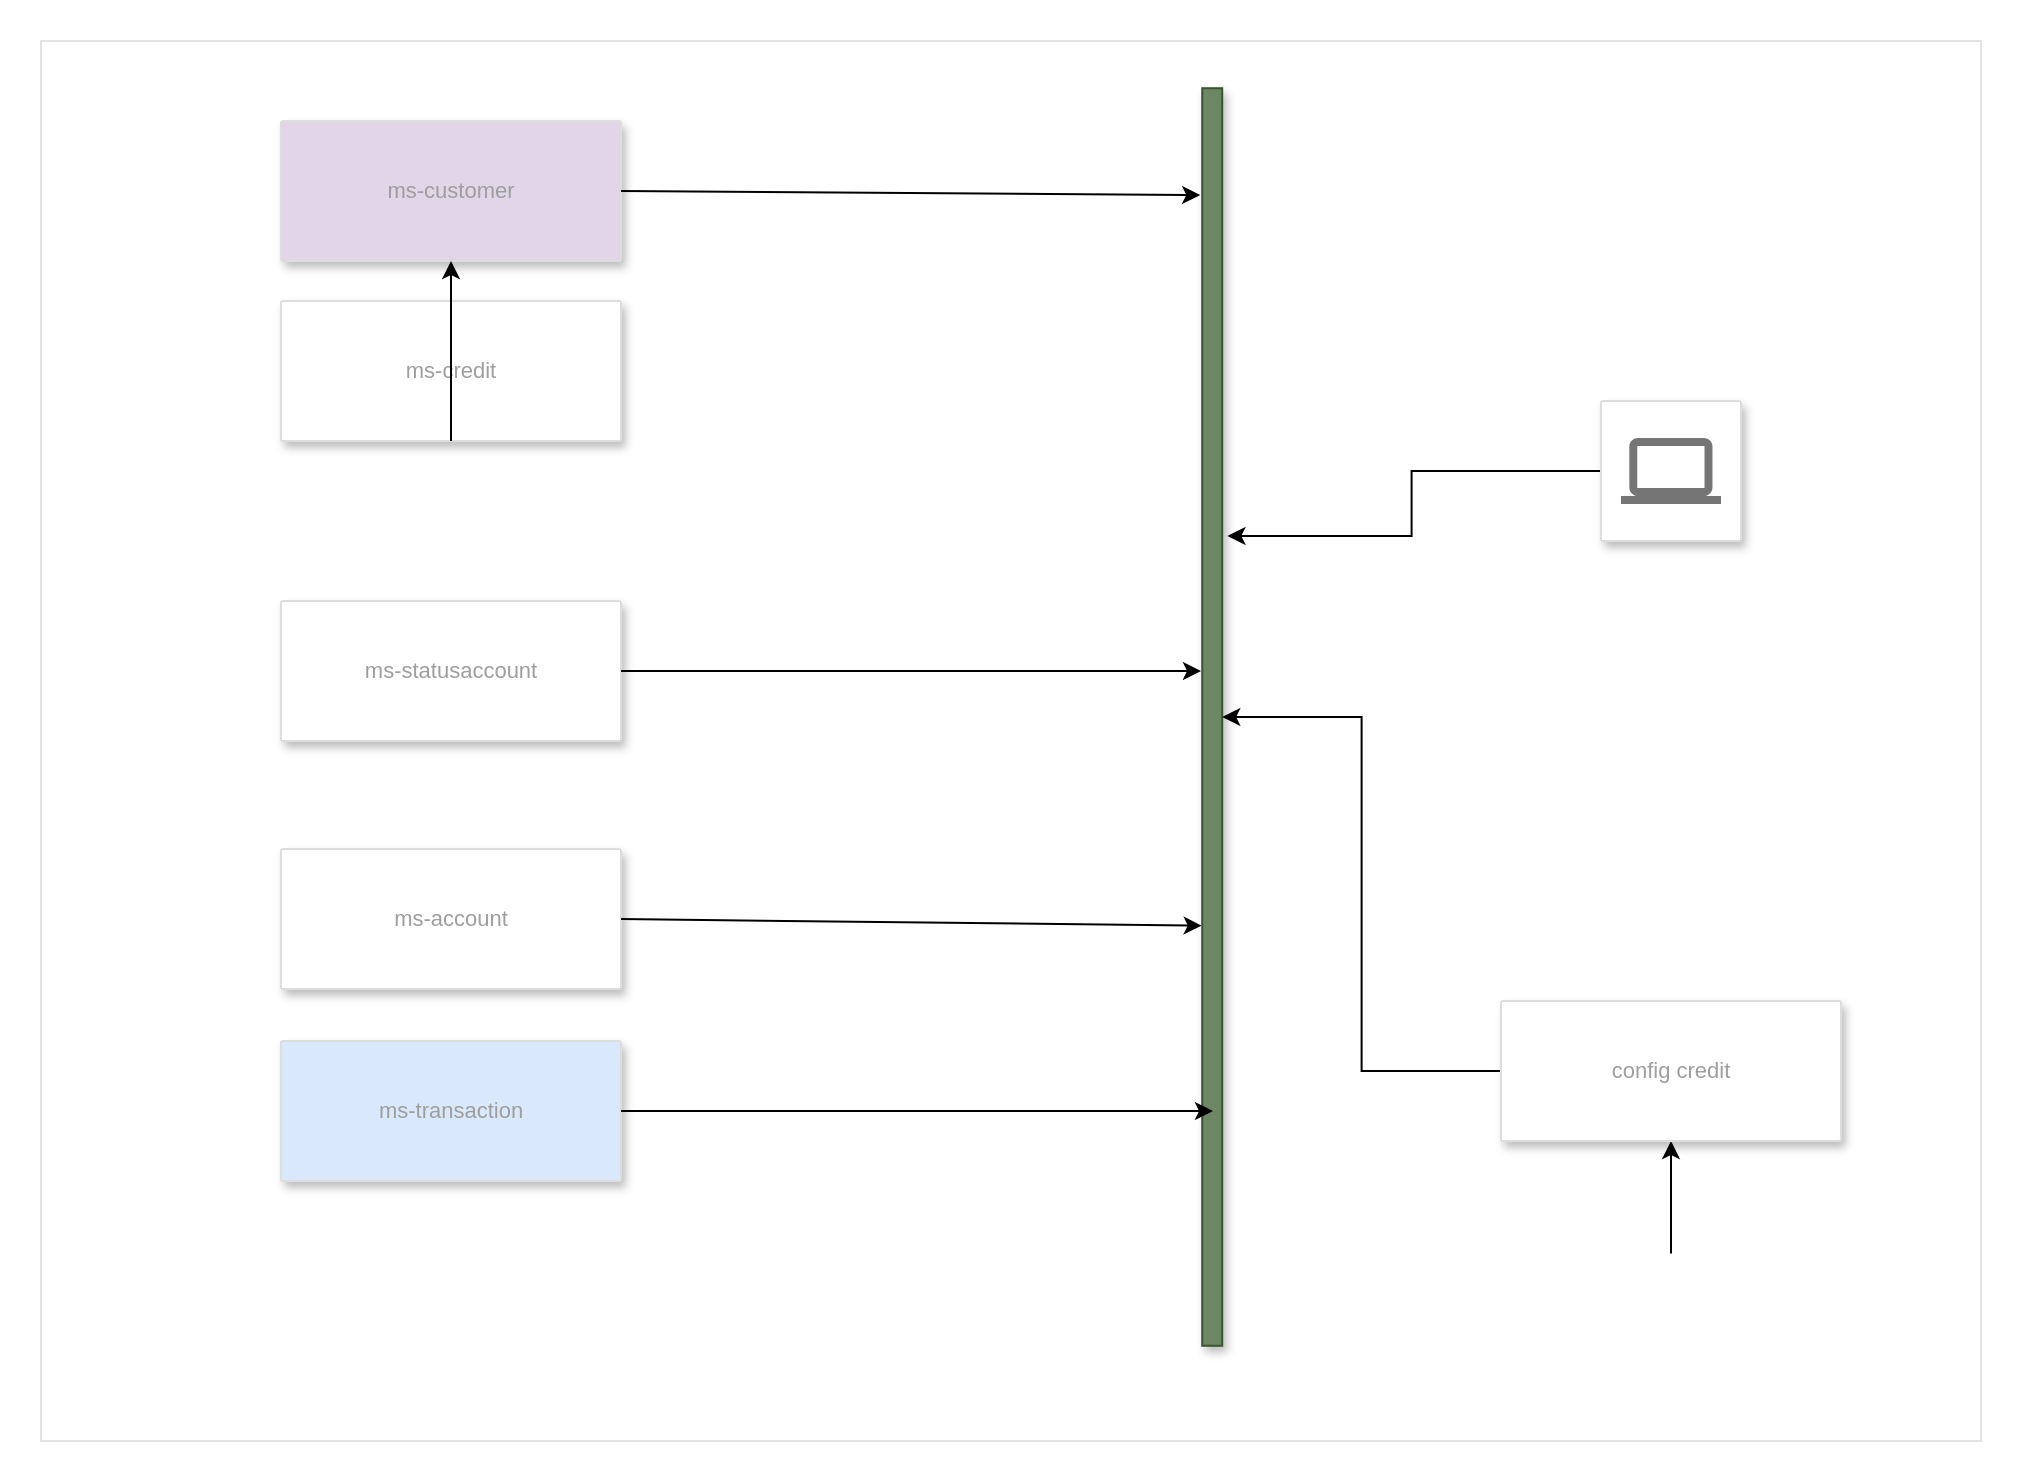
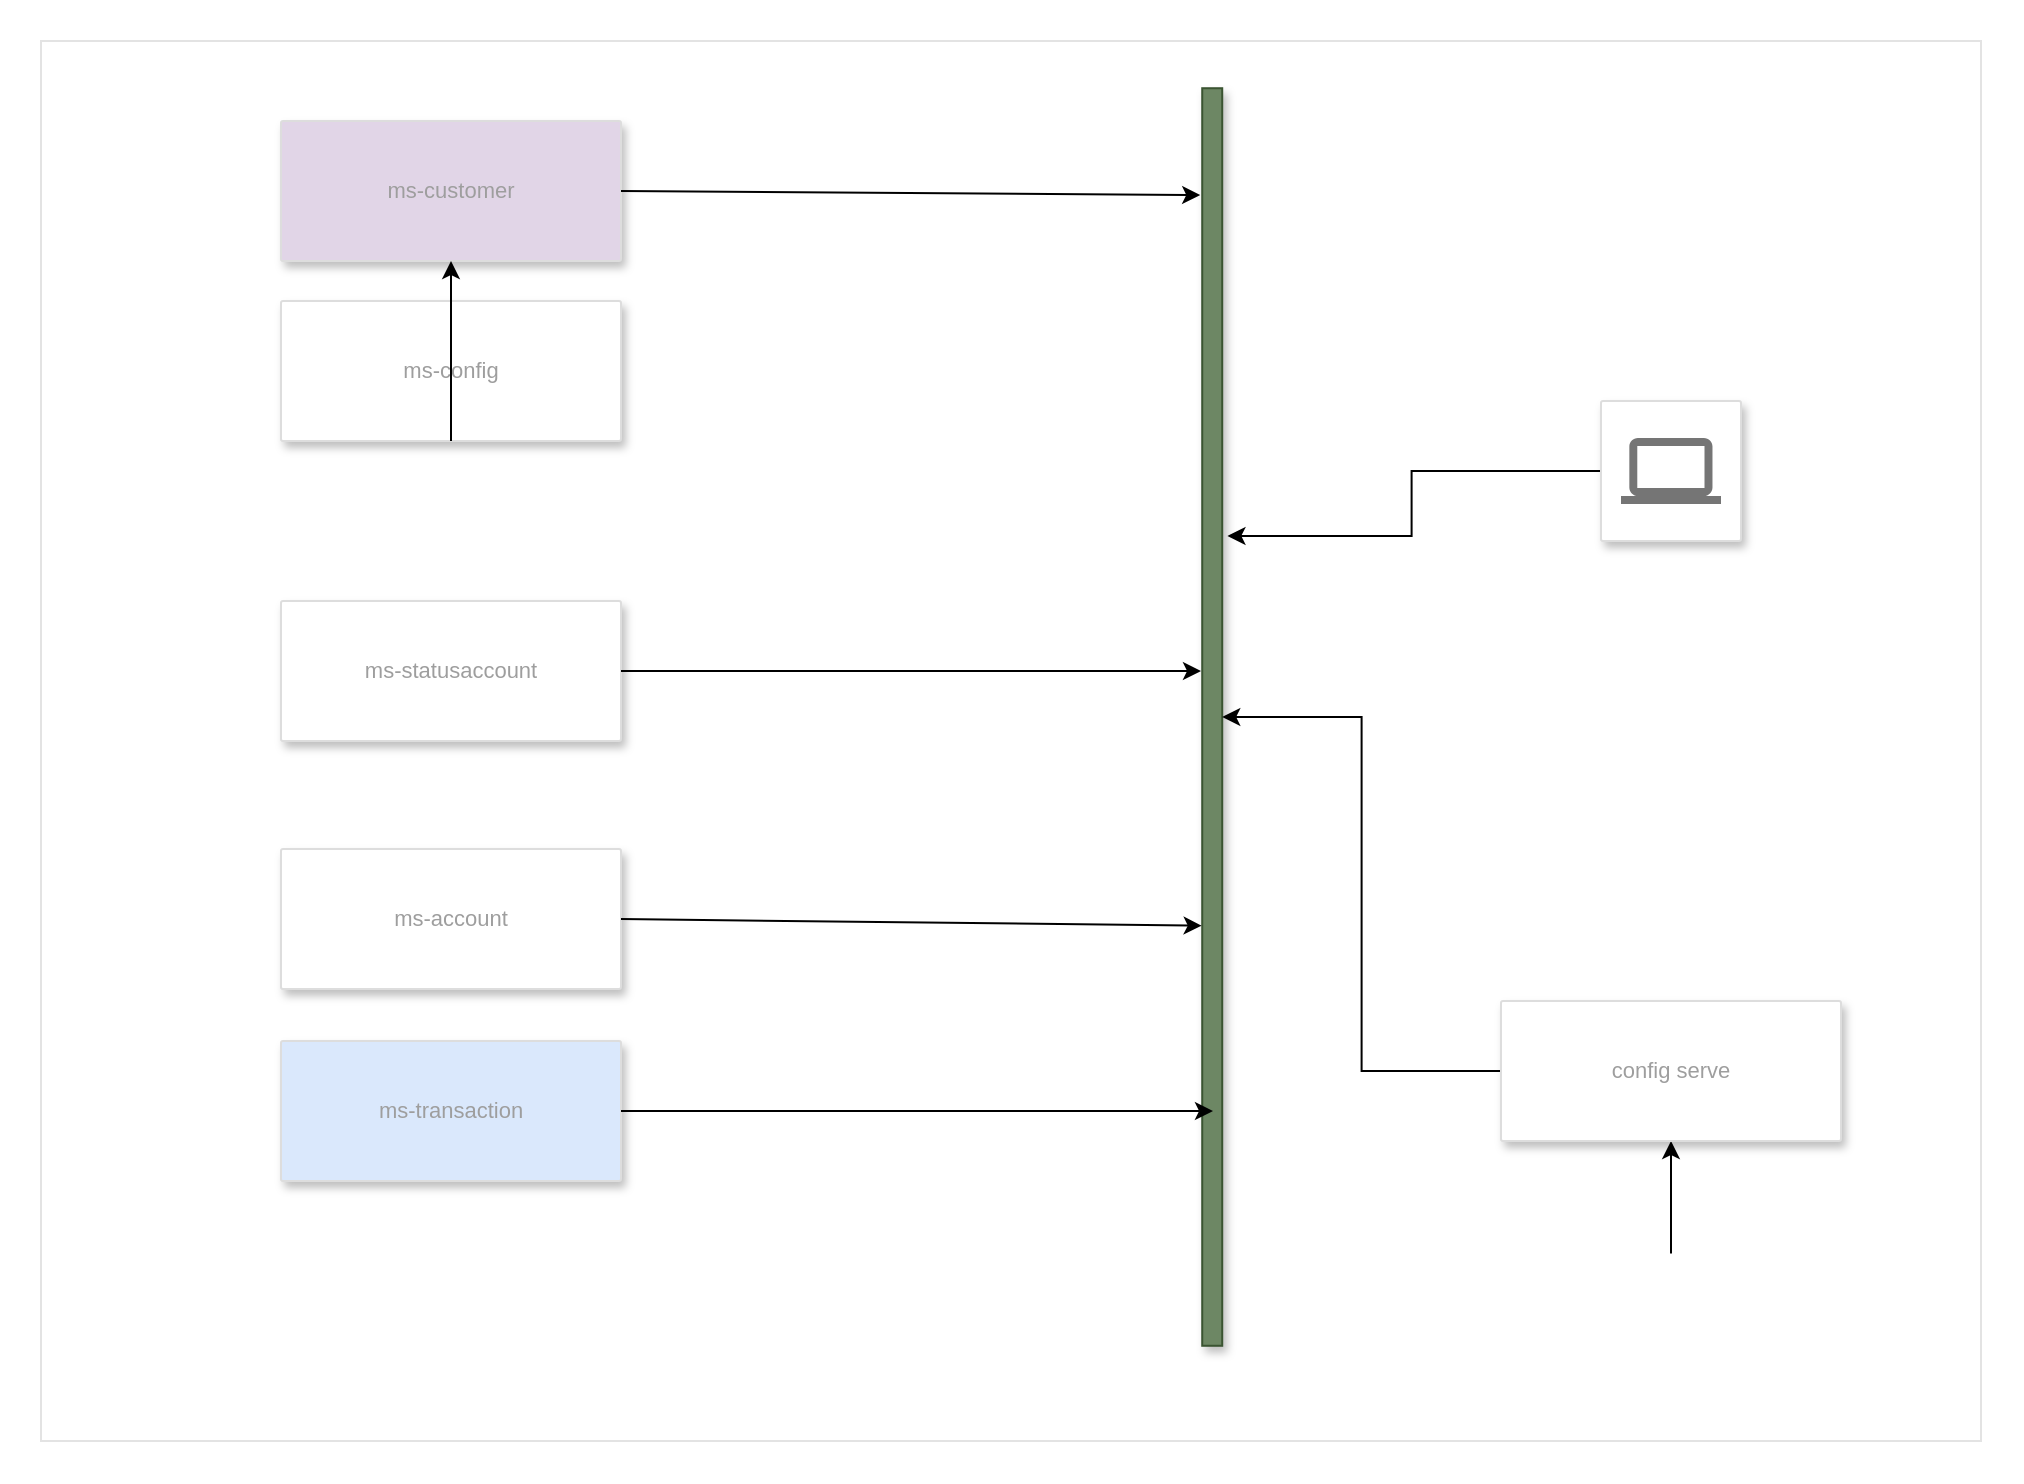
(452, 371) -> (452, 371)
(1672, 1071) -> (1672, 1071)
